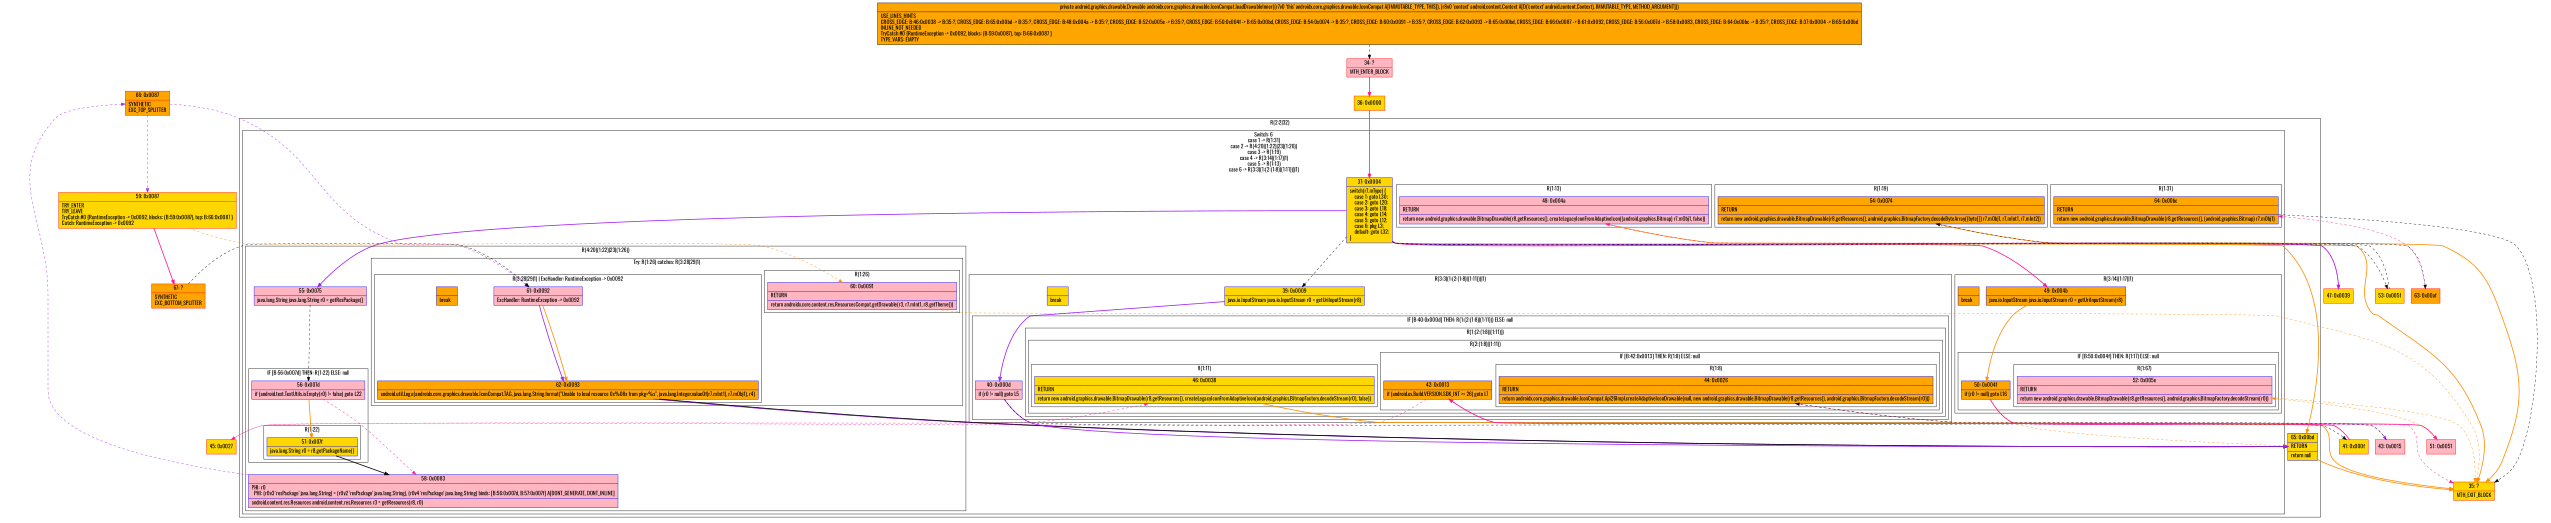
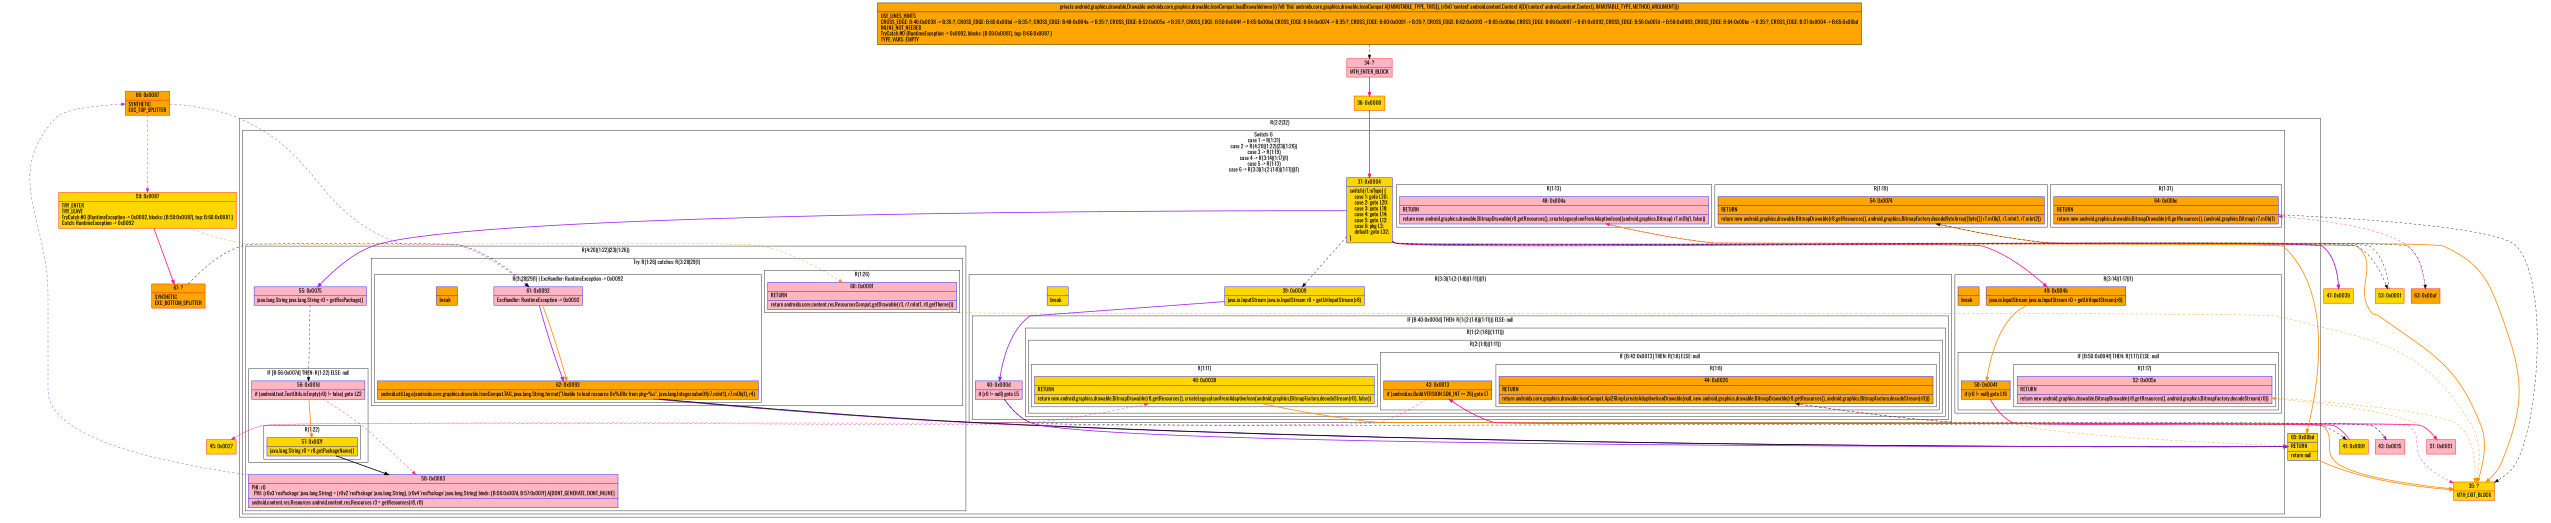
(2145, 369) -> (2145, 369)
